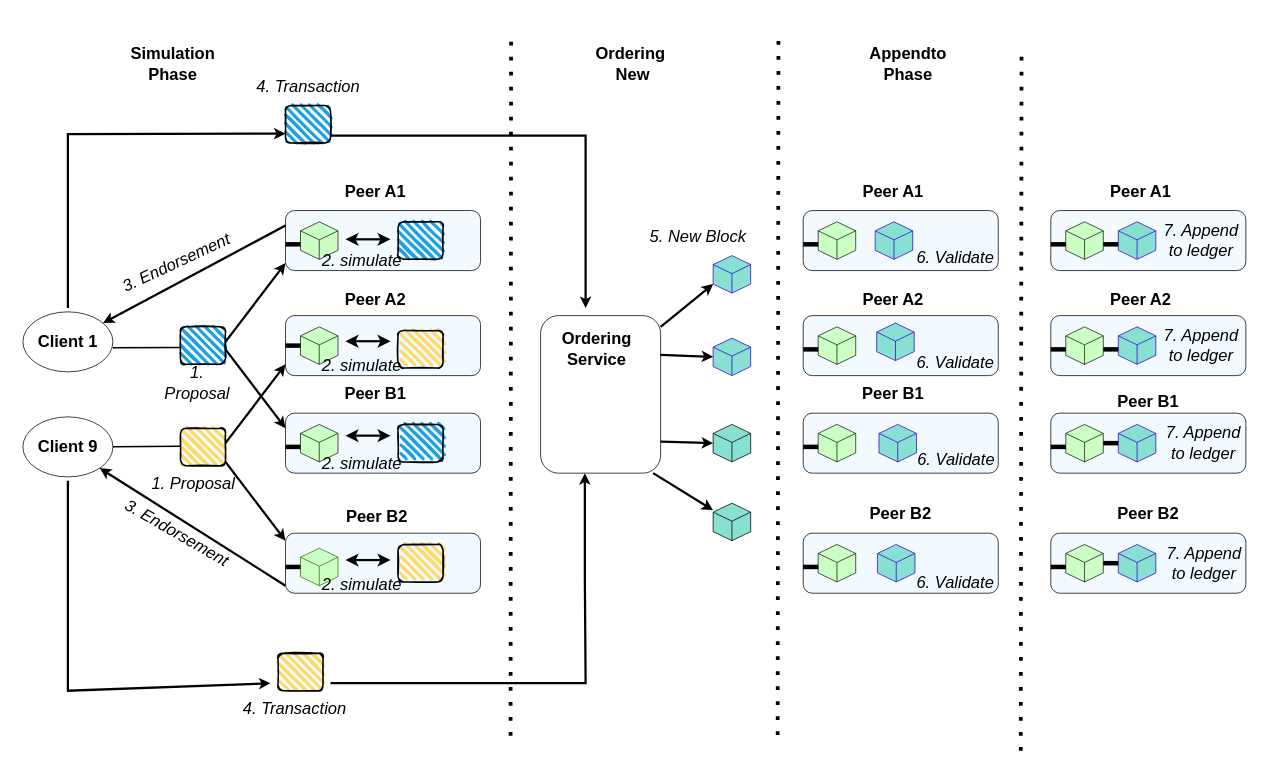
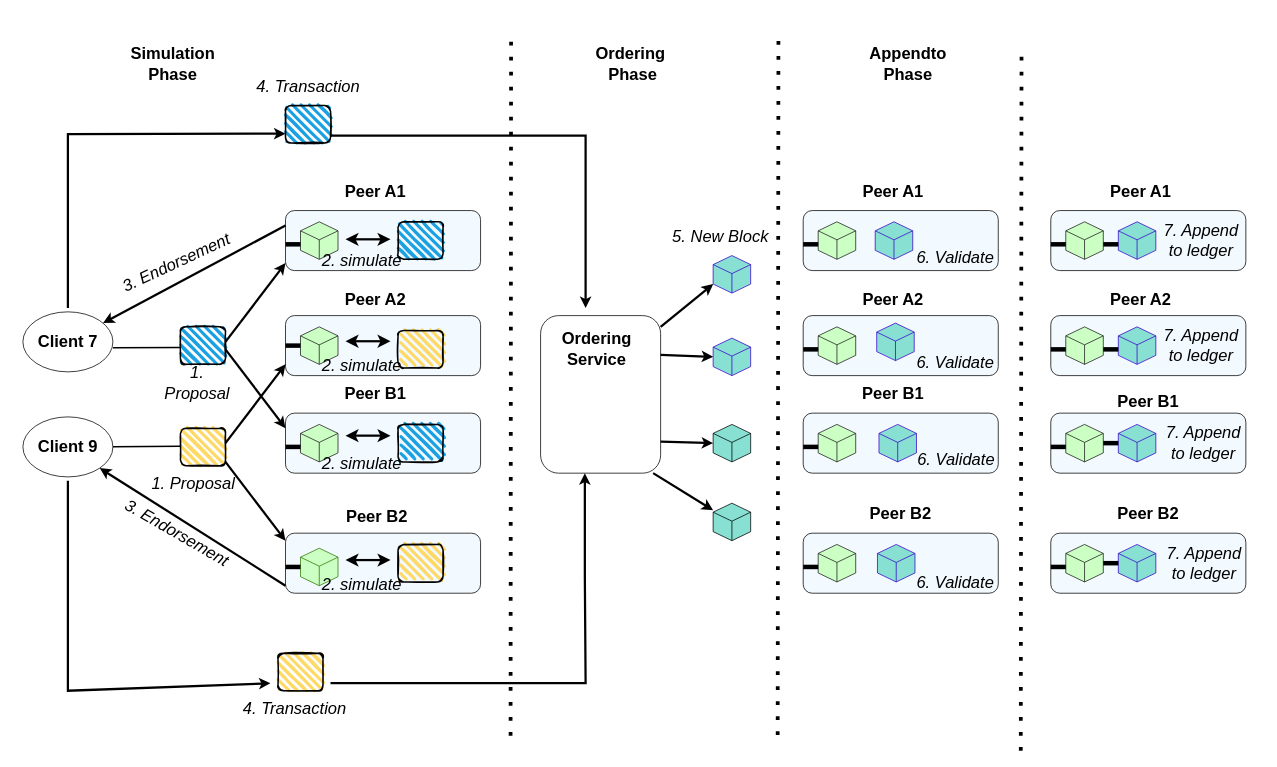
(630, 64) -> (630, 64)
(698, 237) -> (720, 237)
(68, 342) -> (68, 342)
